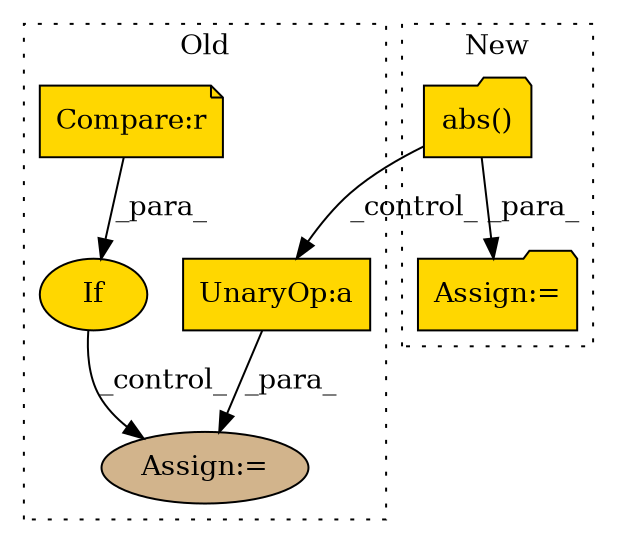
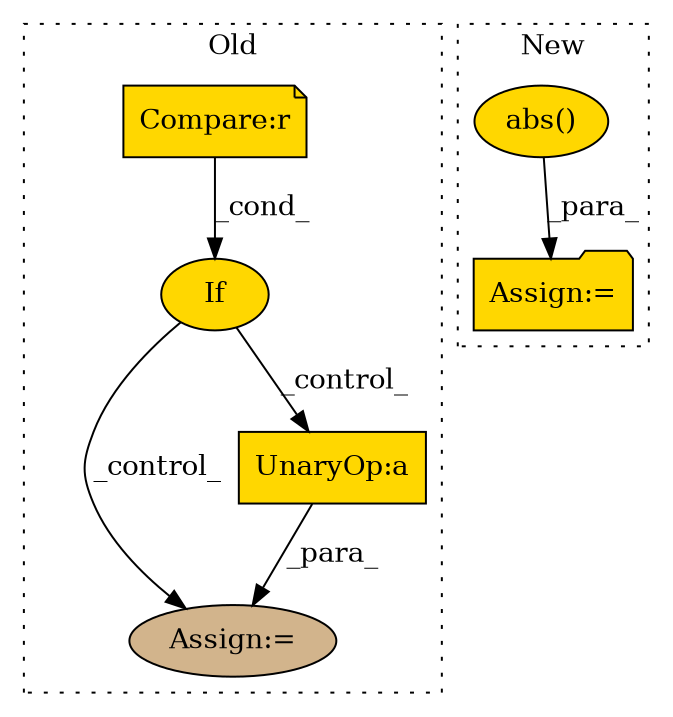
(478, 121) -> (541, 121)
(359, 186) -> (267, 371)
(161, 208) -> (263, 208)
